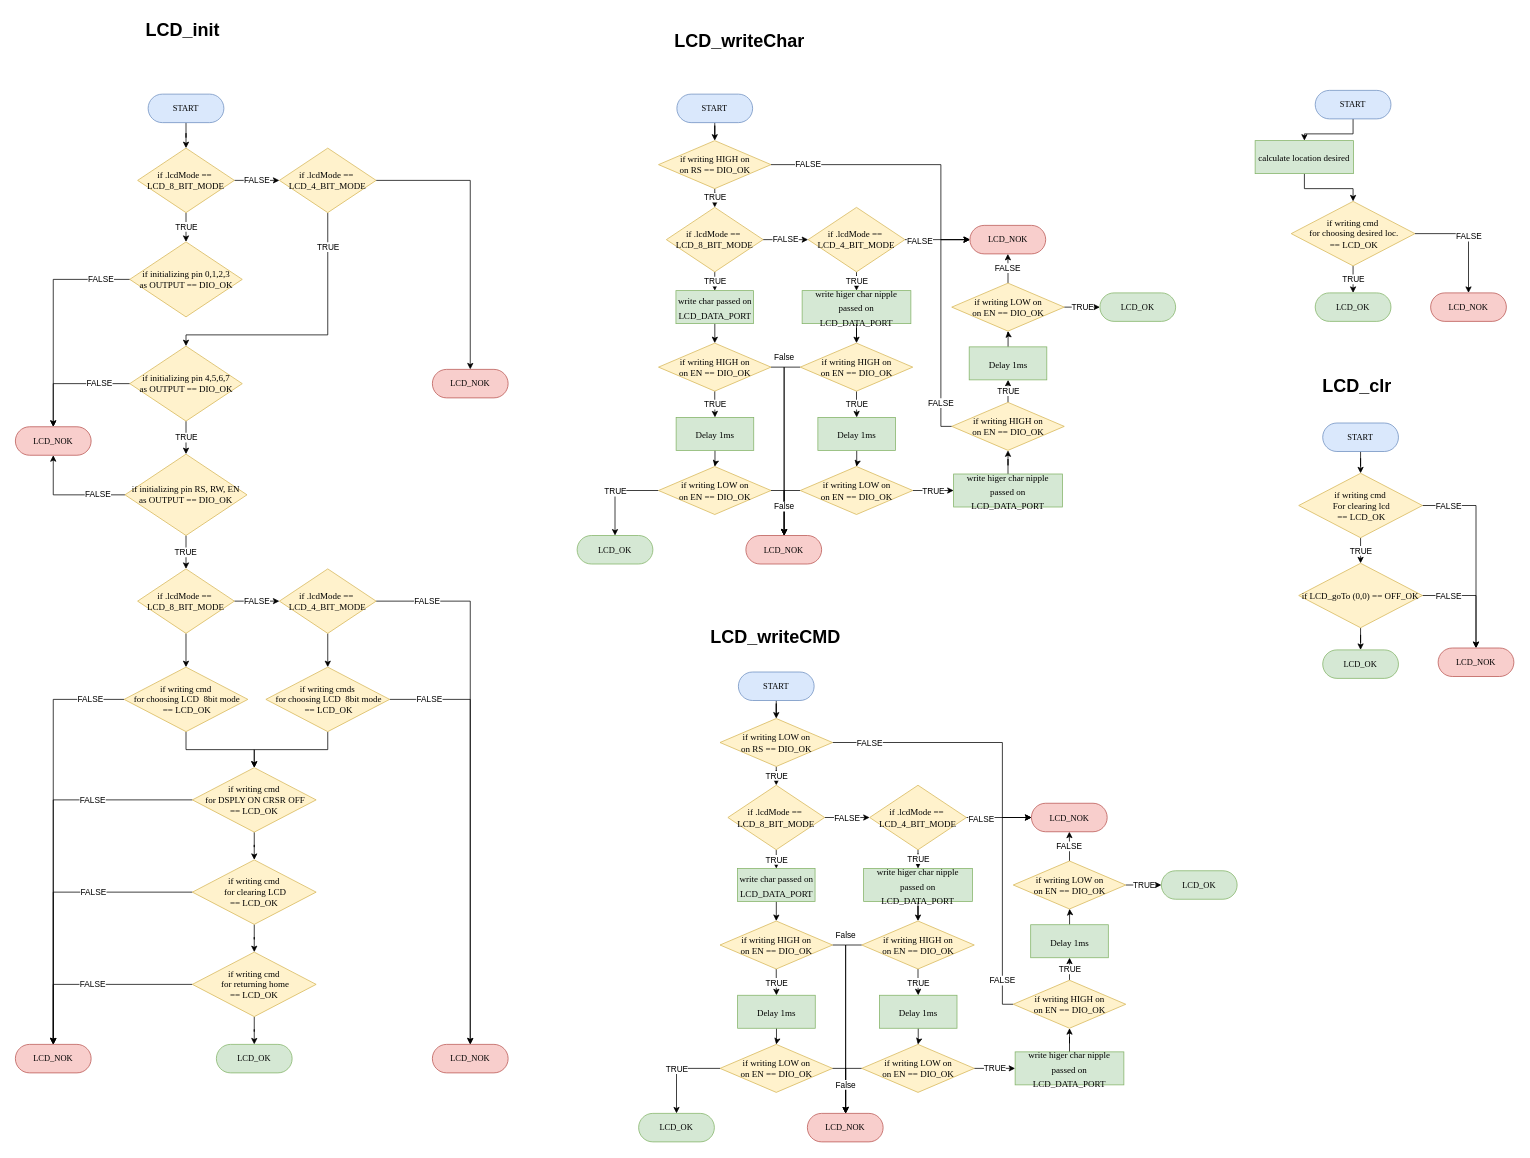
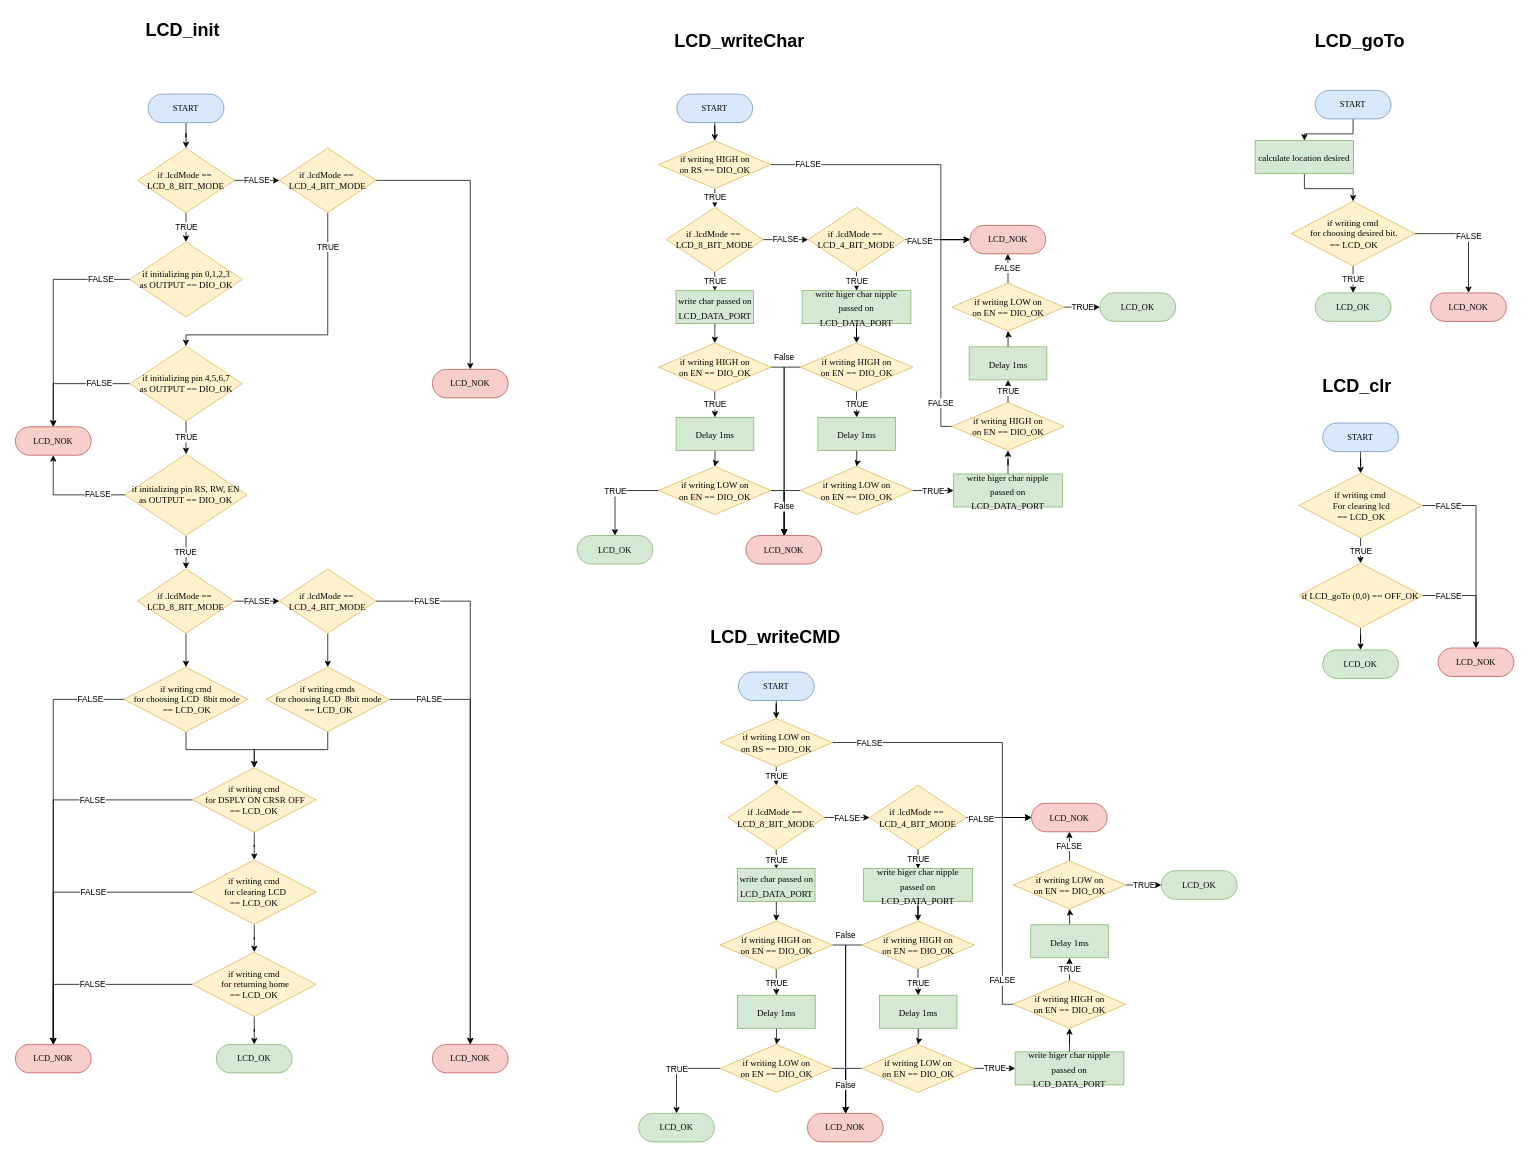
none -> (1361, 42)
(1353, 234) -> (1353, 234)
